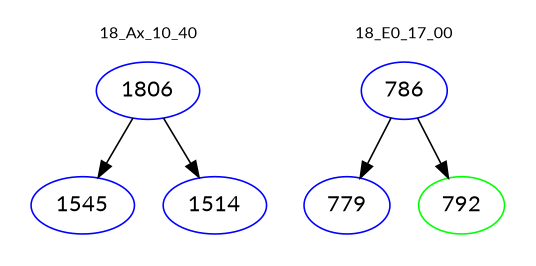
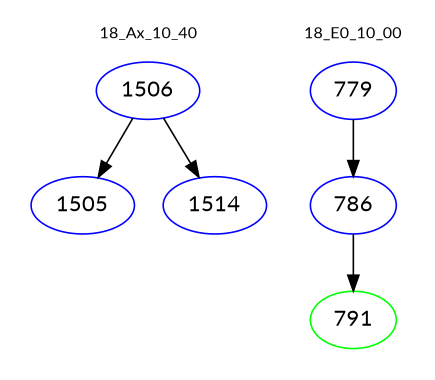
(404, 34) -> (353, 34)
(148, 91) -> (148, 91)
(379, 141) -> (353, 140)
(83, 205) -> (83, 205)
(462, 205) -> (353, 320)
